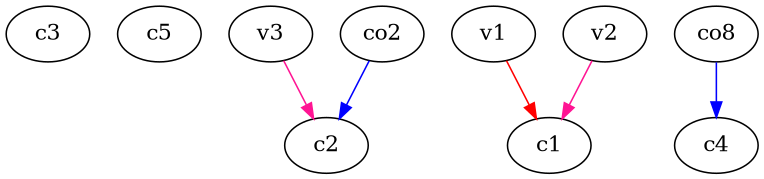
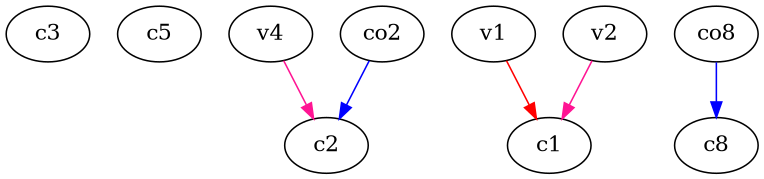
(271, 34) -> (271, 34)
(716, 145) -> (716, 145)
